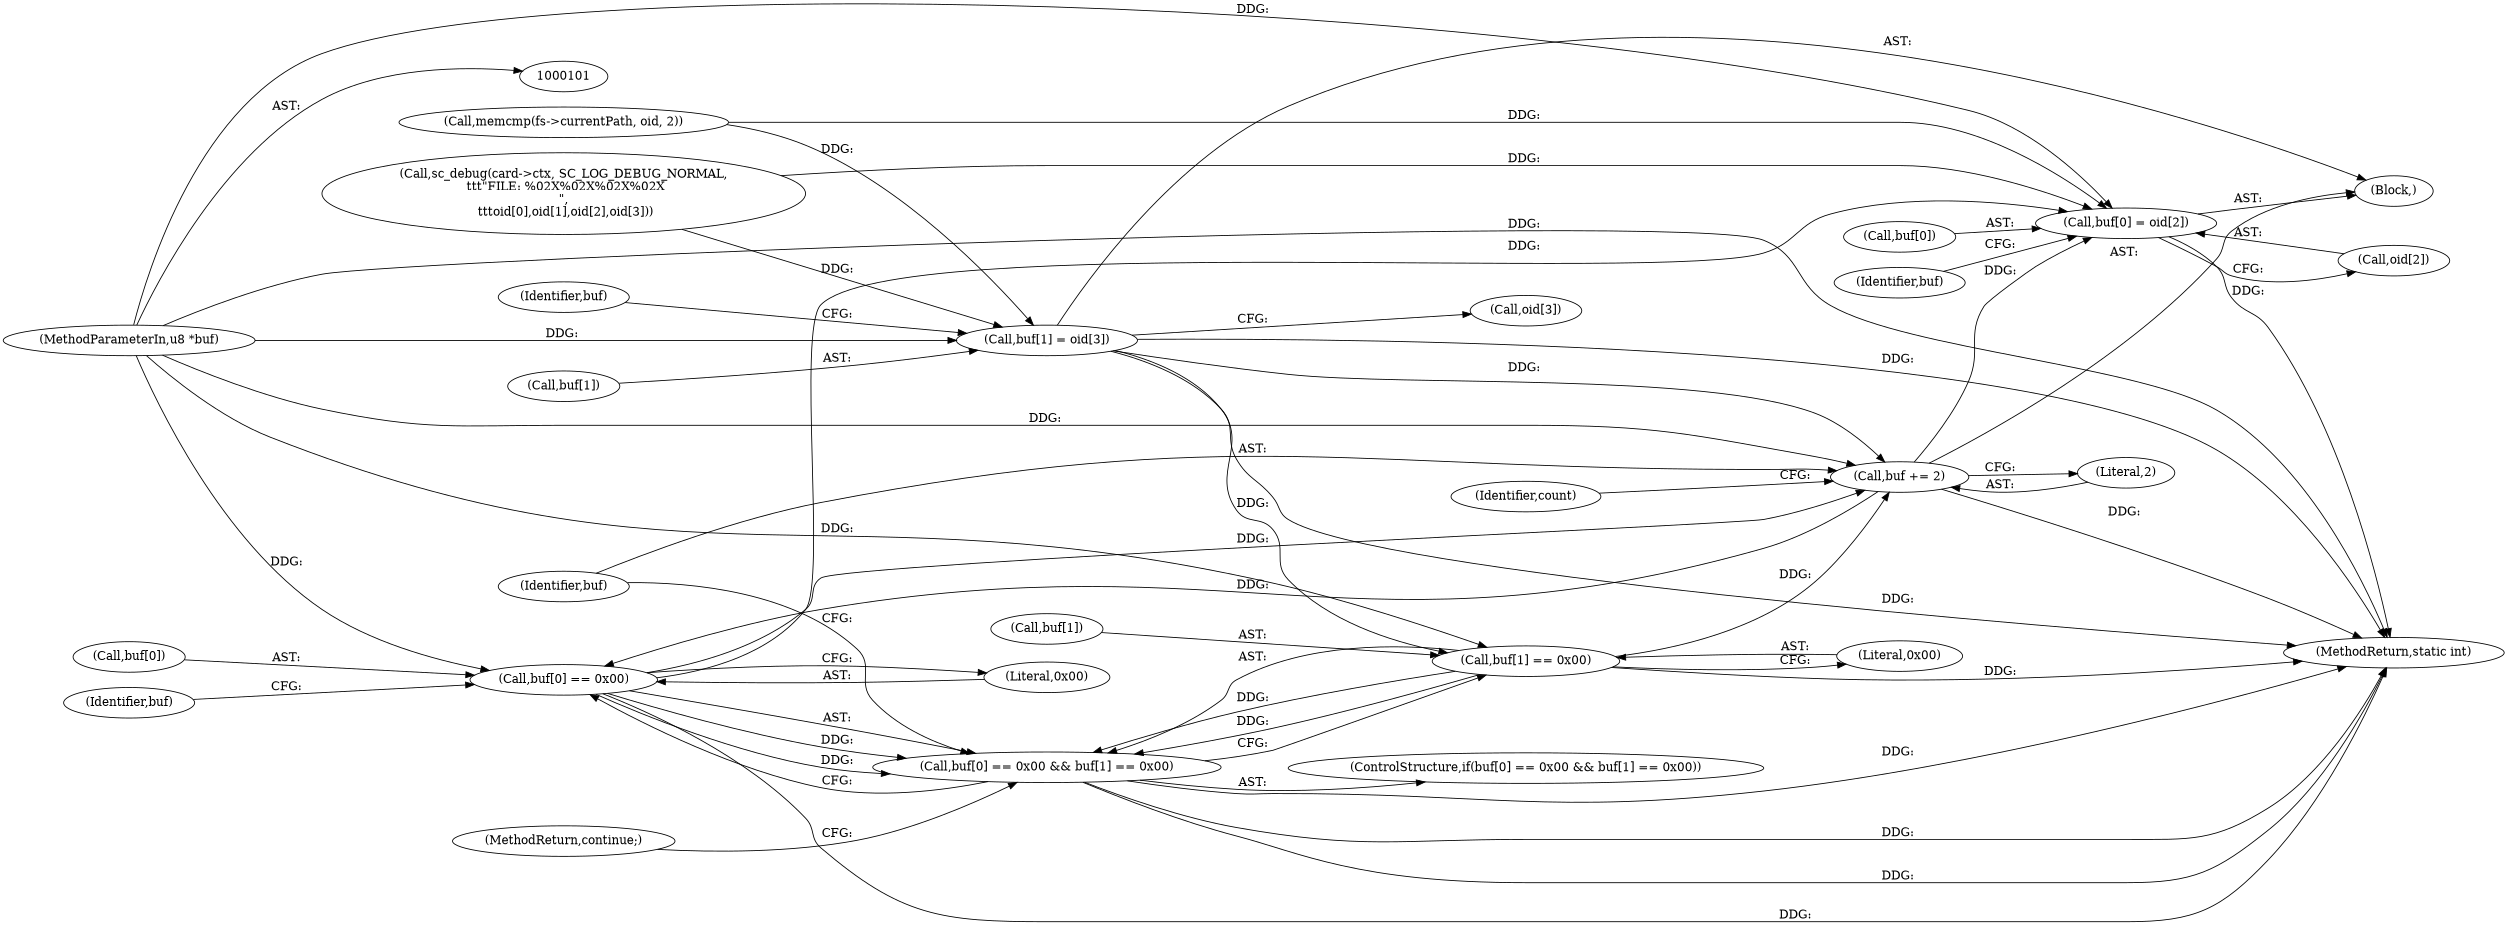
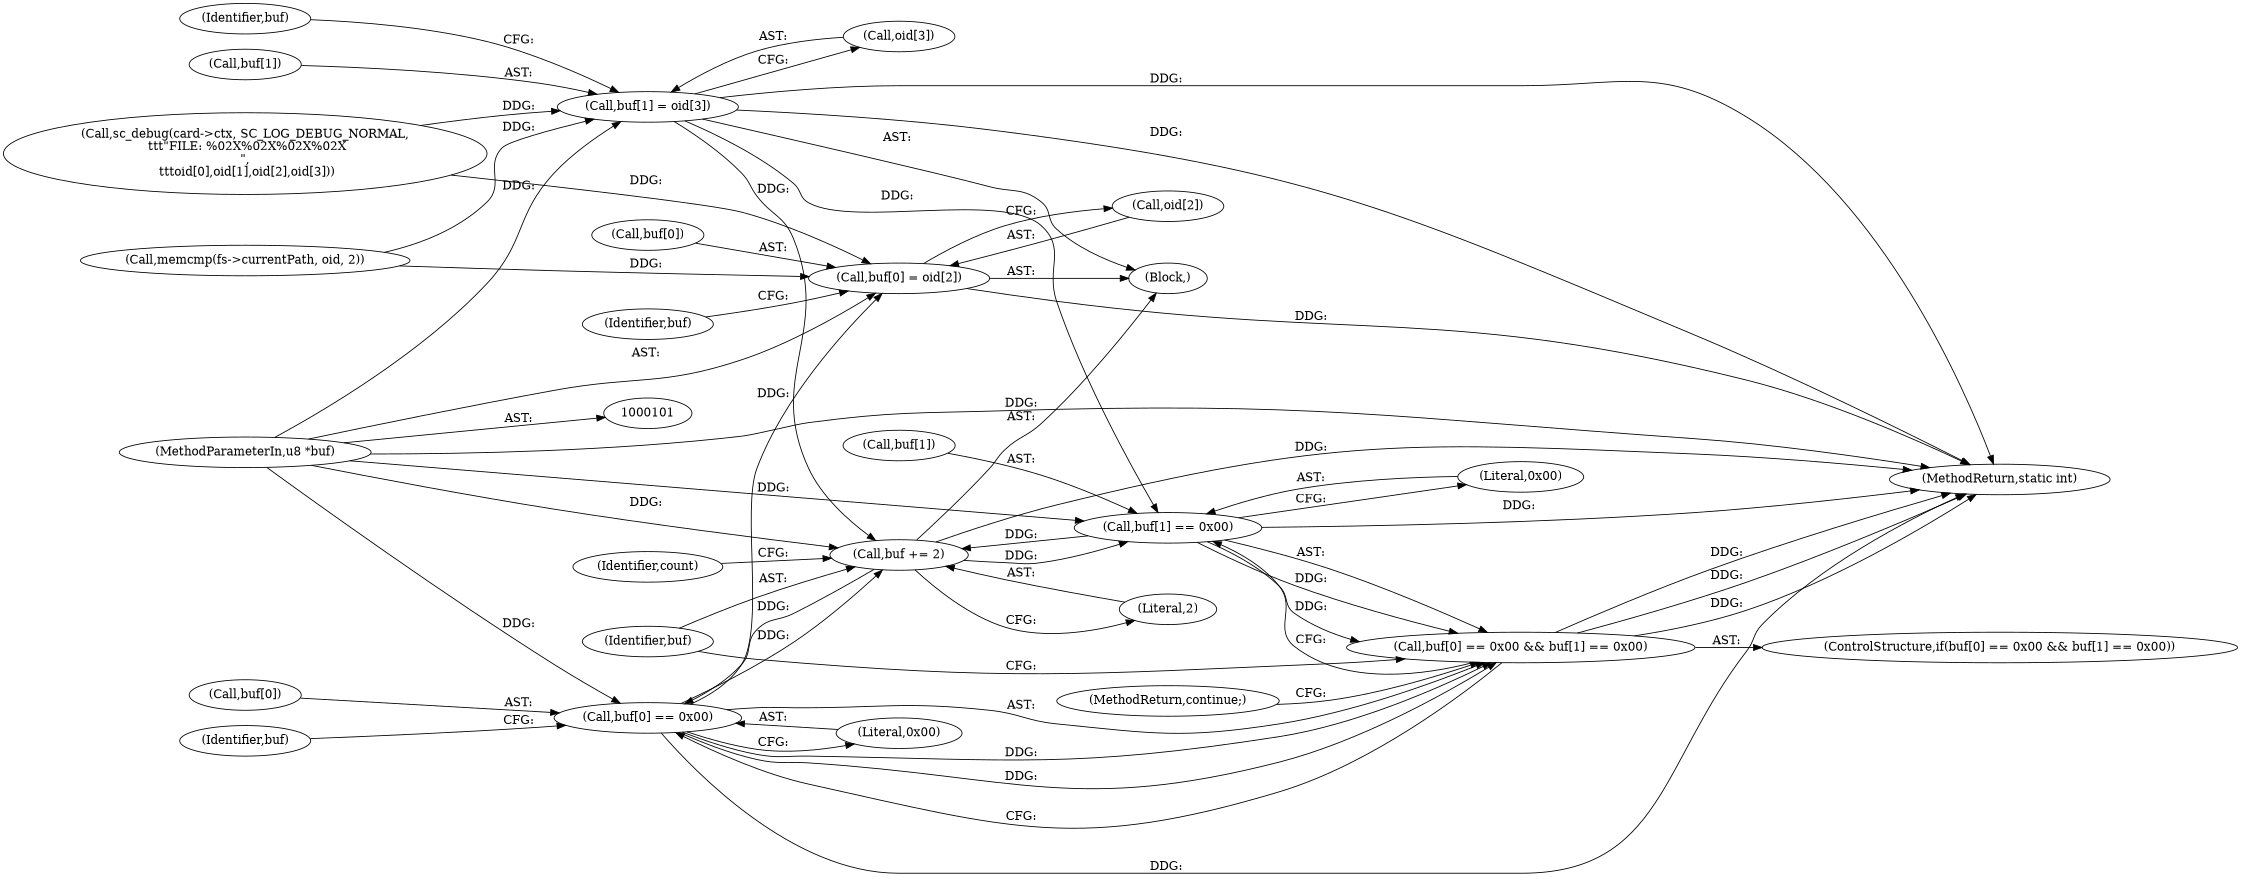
(1255, 10) -> (648, 353)
none -> (757, 51)
(1975, 332) -> (1043, 562)
